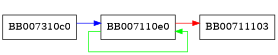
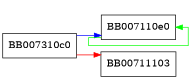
(184, 23) -> (85, 55)
